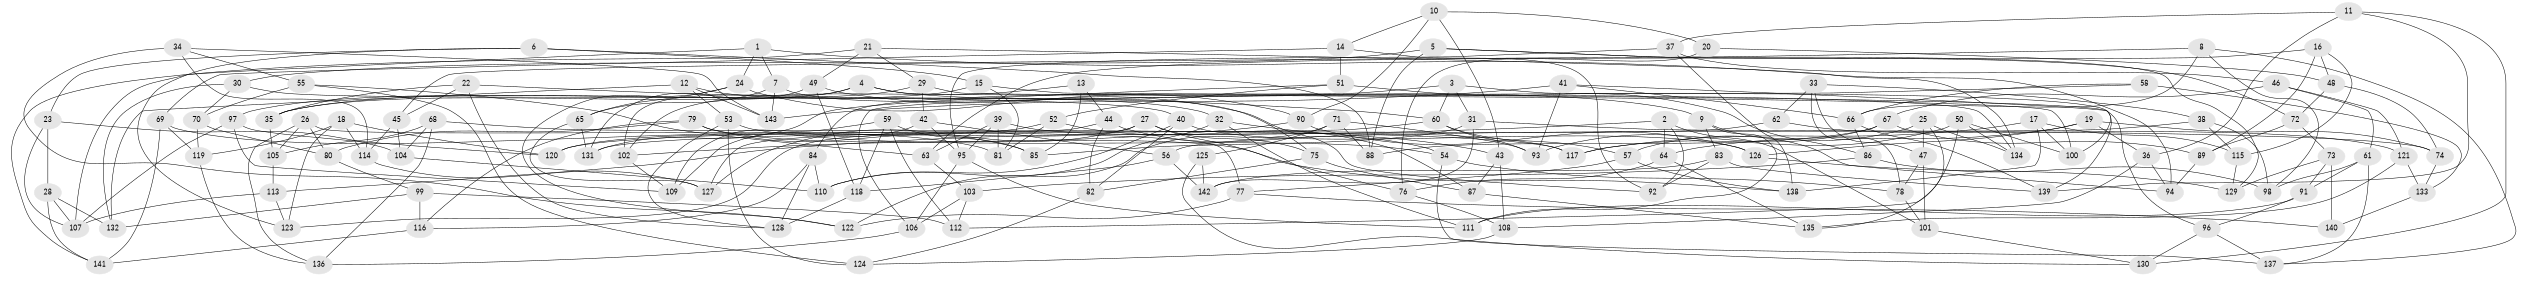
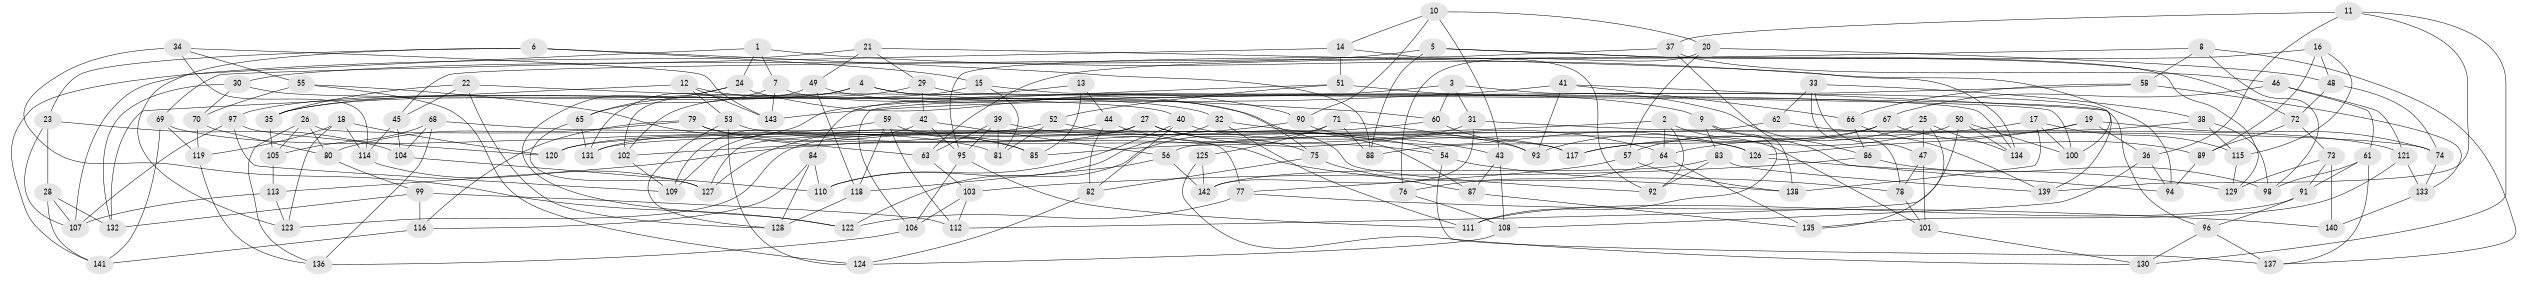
(2126, 103) -> (2169, 68)
(1530, 141) -> (1652, 103)
(1273, 158) -> (1404, 138)
